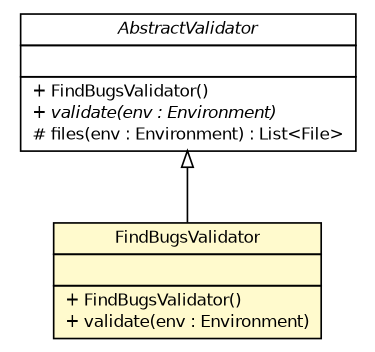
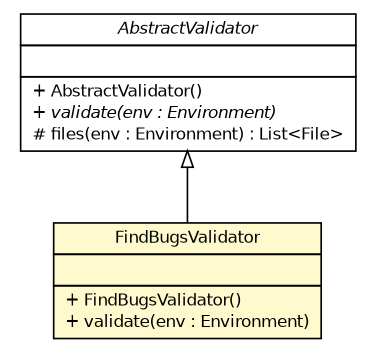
(121, 92) -> (117, 92)
